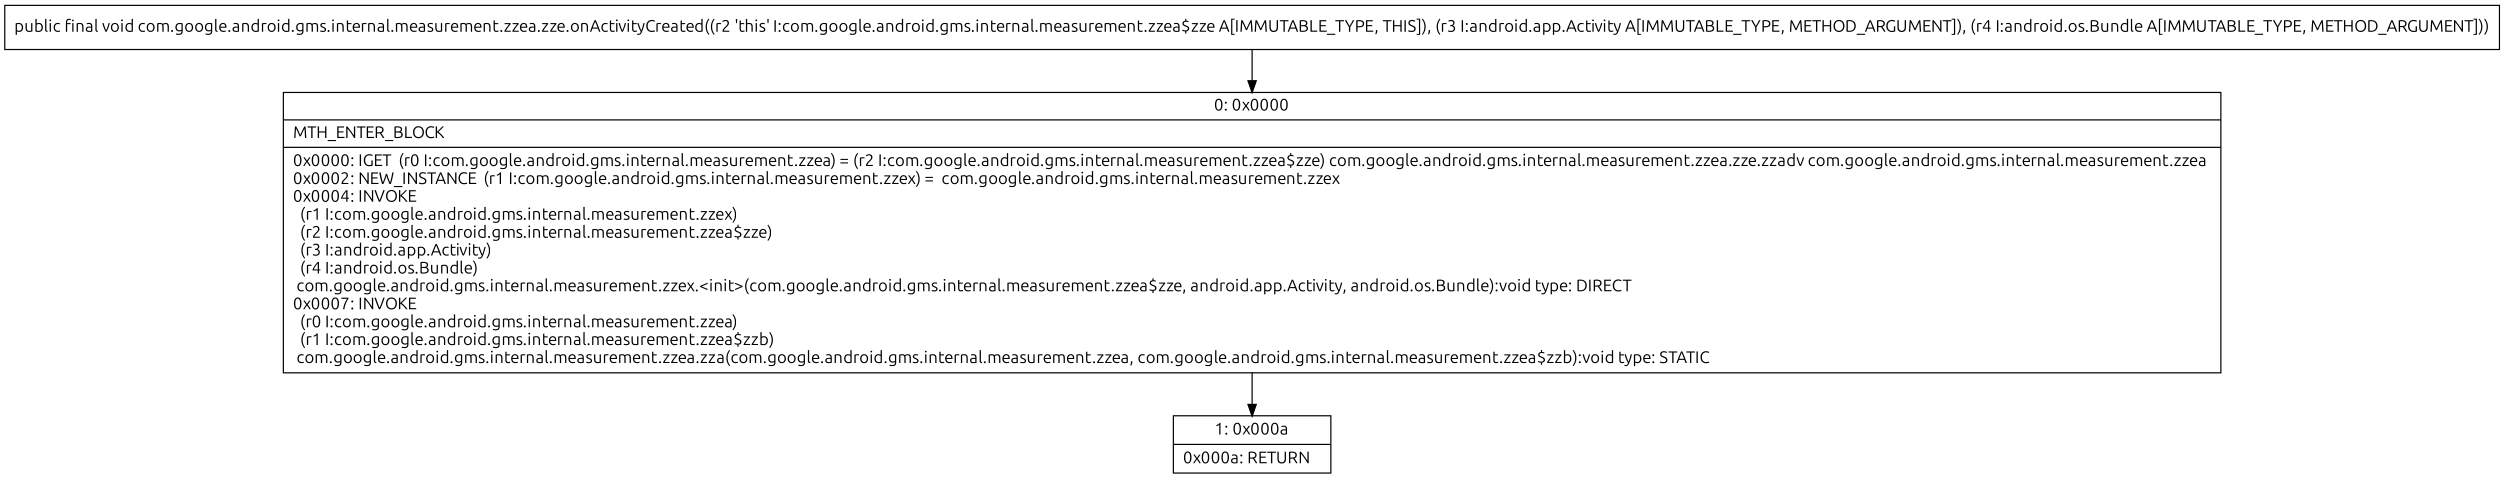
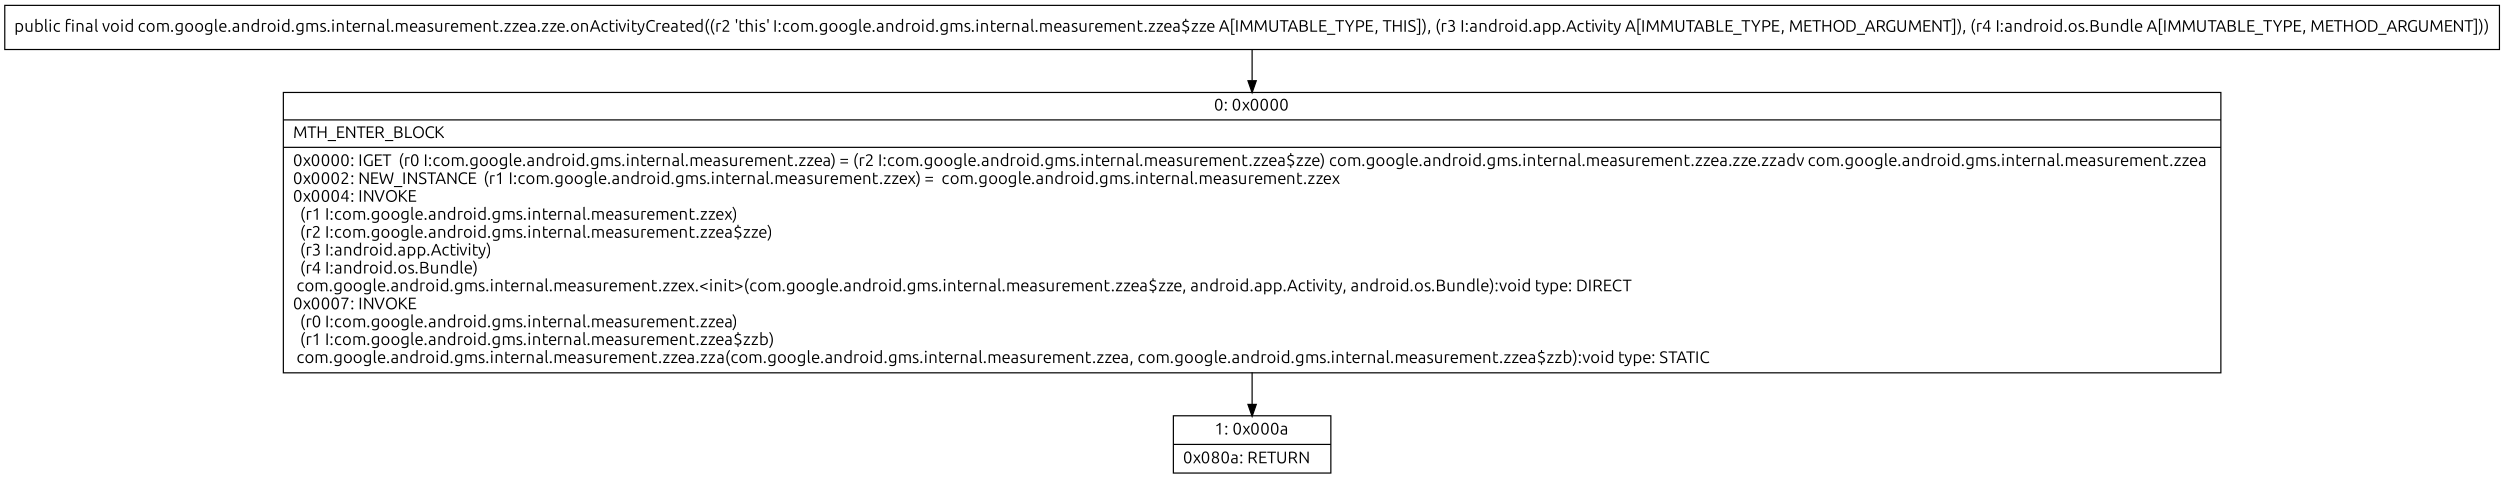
(1252, 458) -> (1252, 458)
